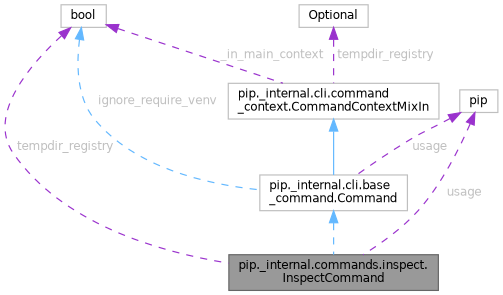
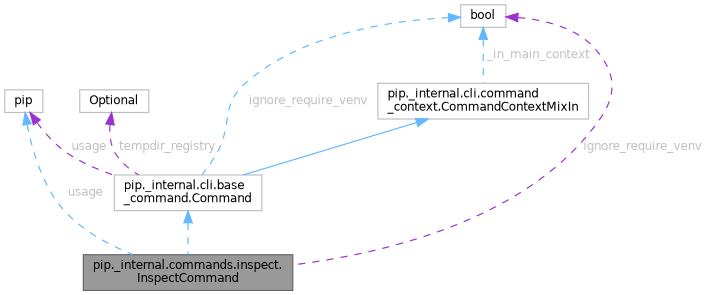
(200, 56) -> (483, 61)
(334, 61) -> (116, 154)
(64, 147) -> (641, 147)
(428, 199) -> (60, 206)
